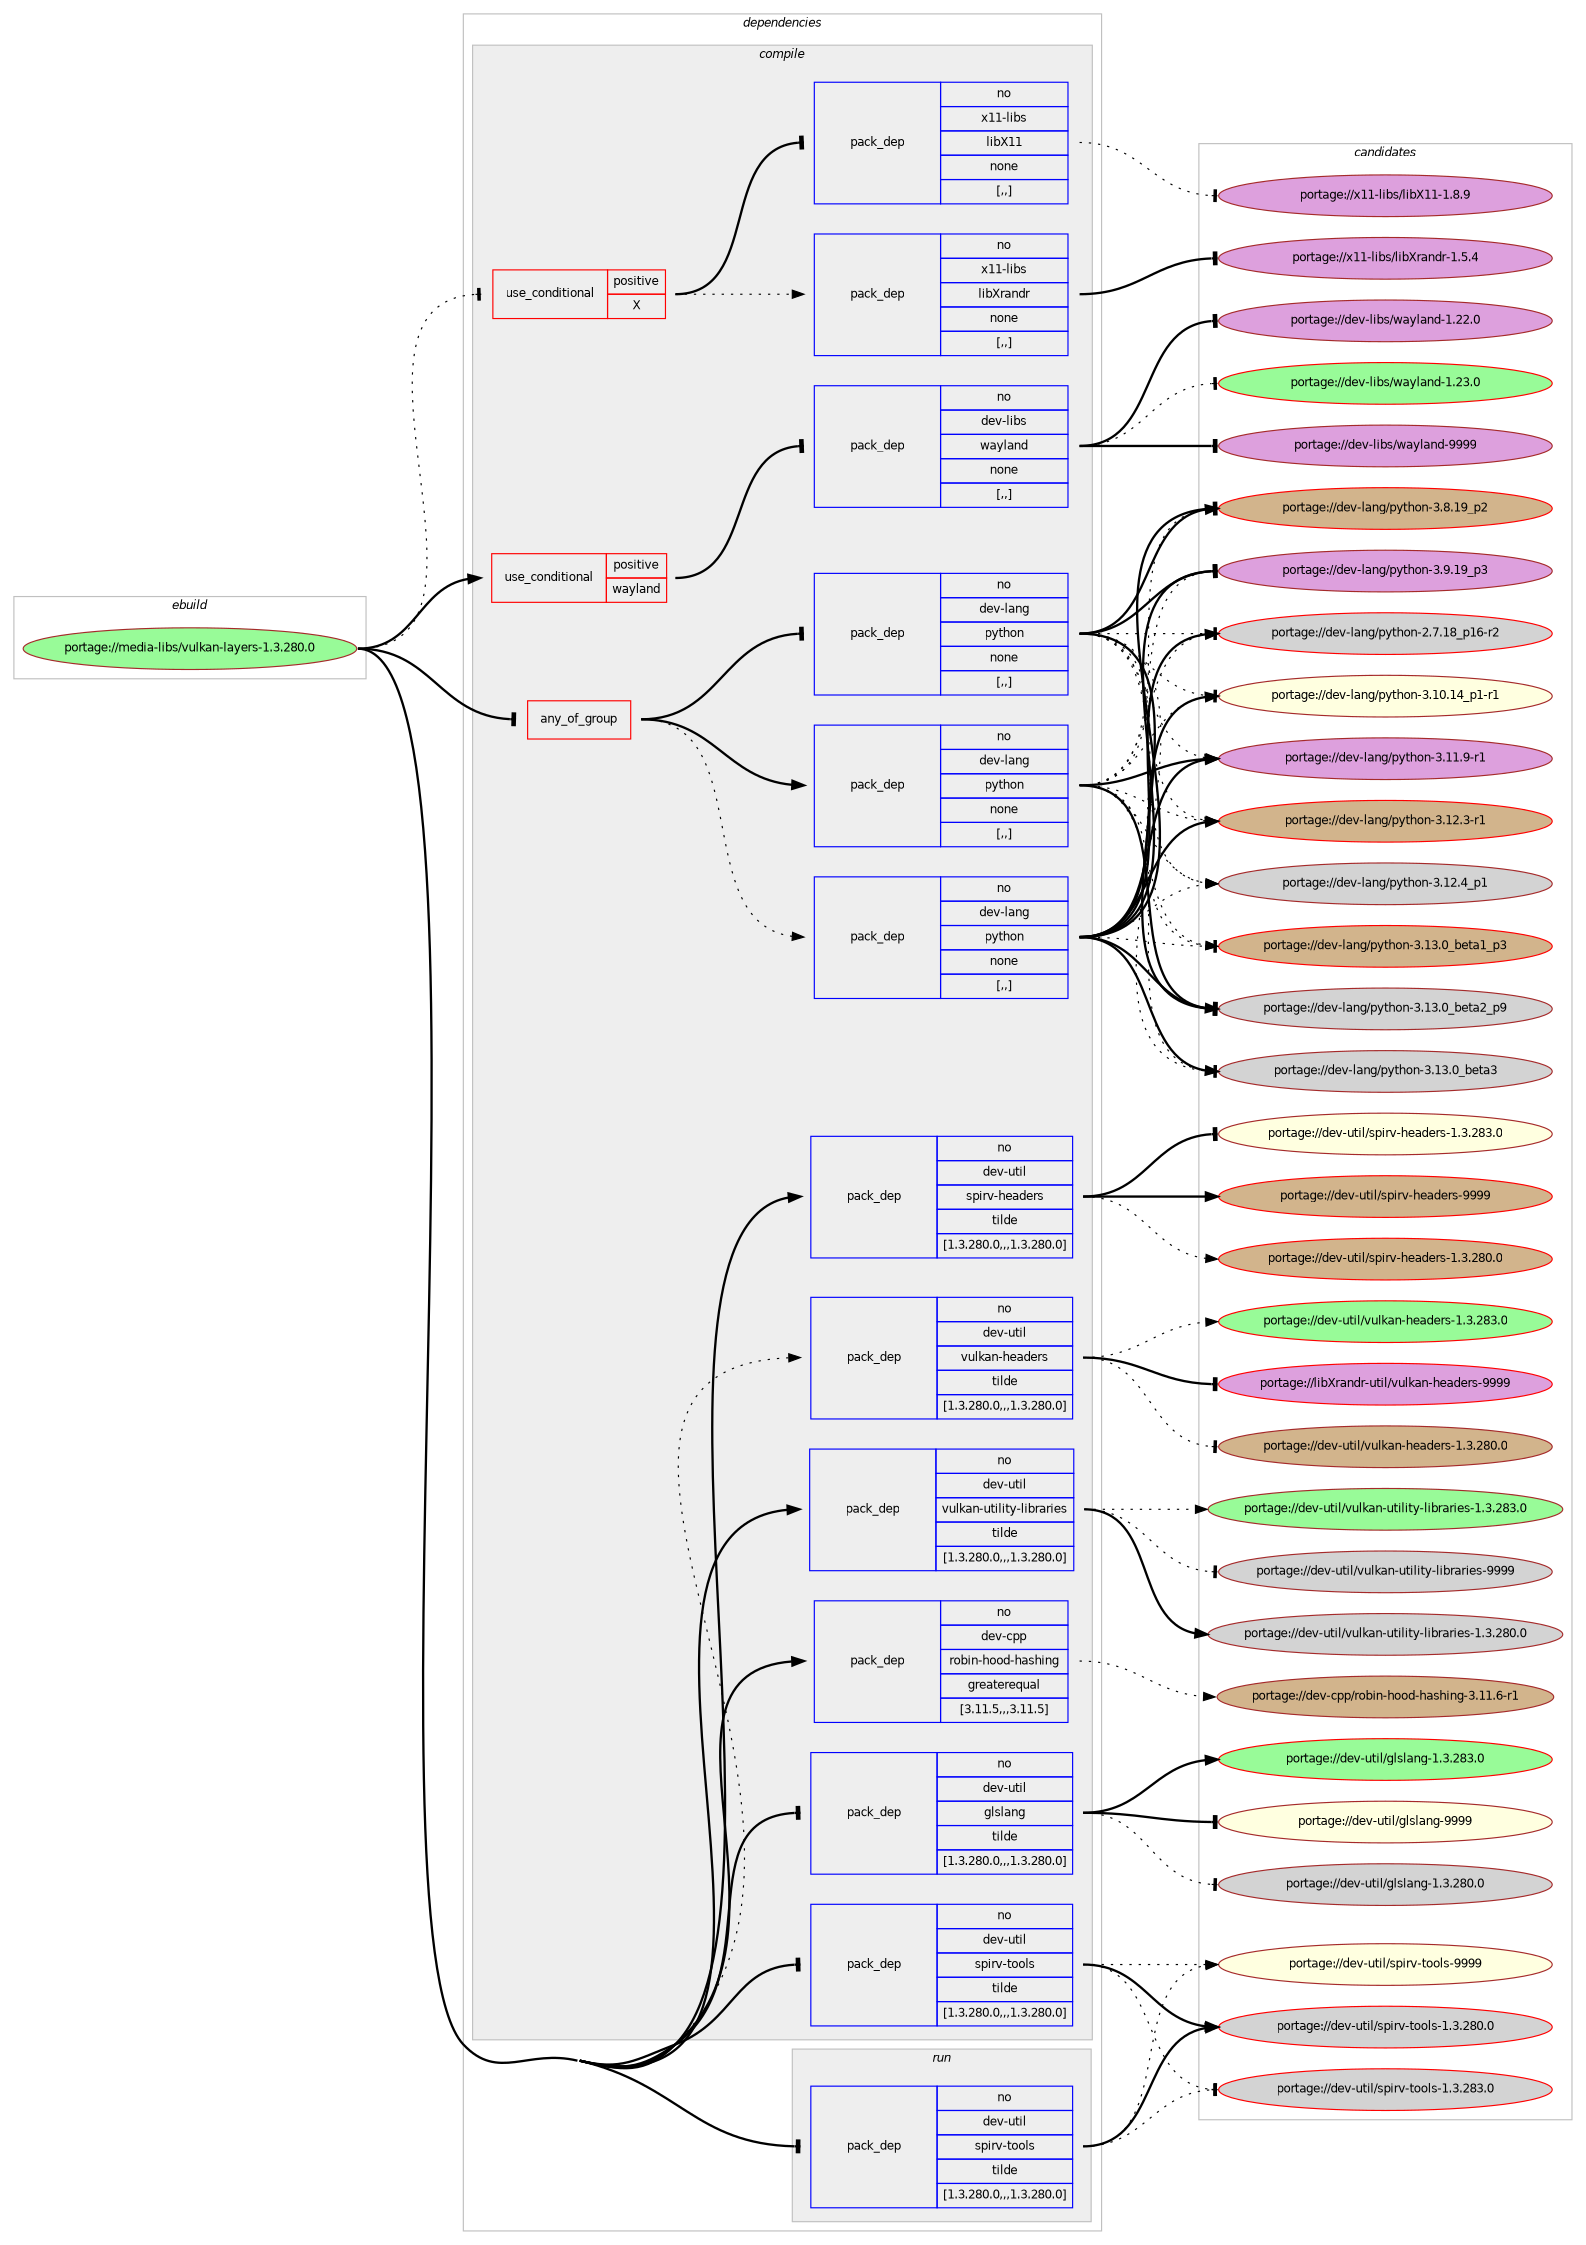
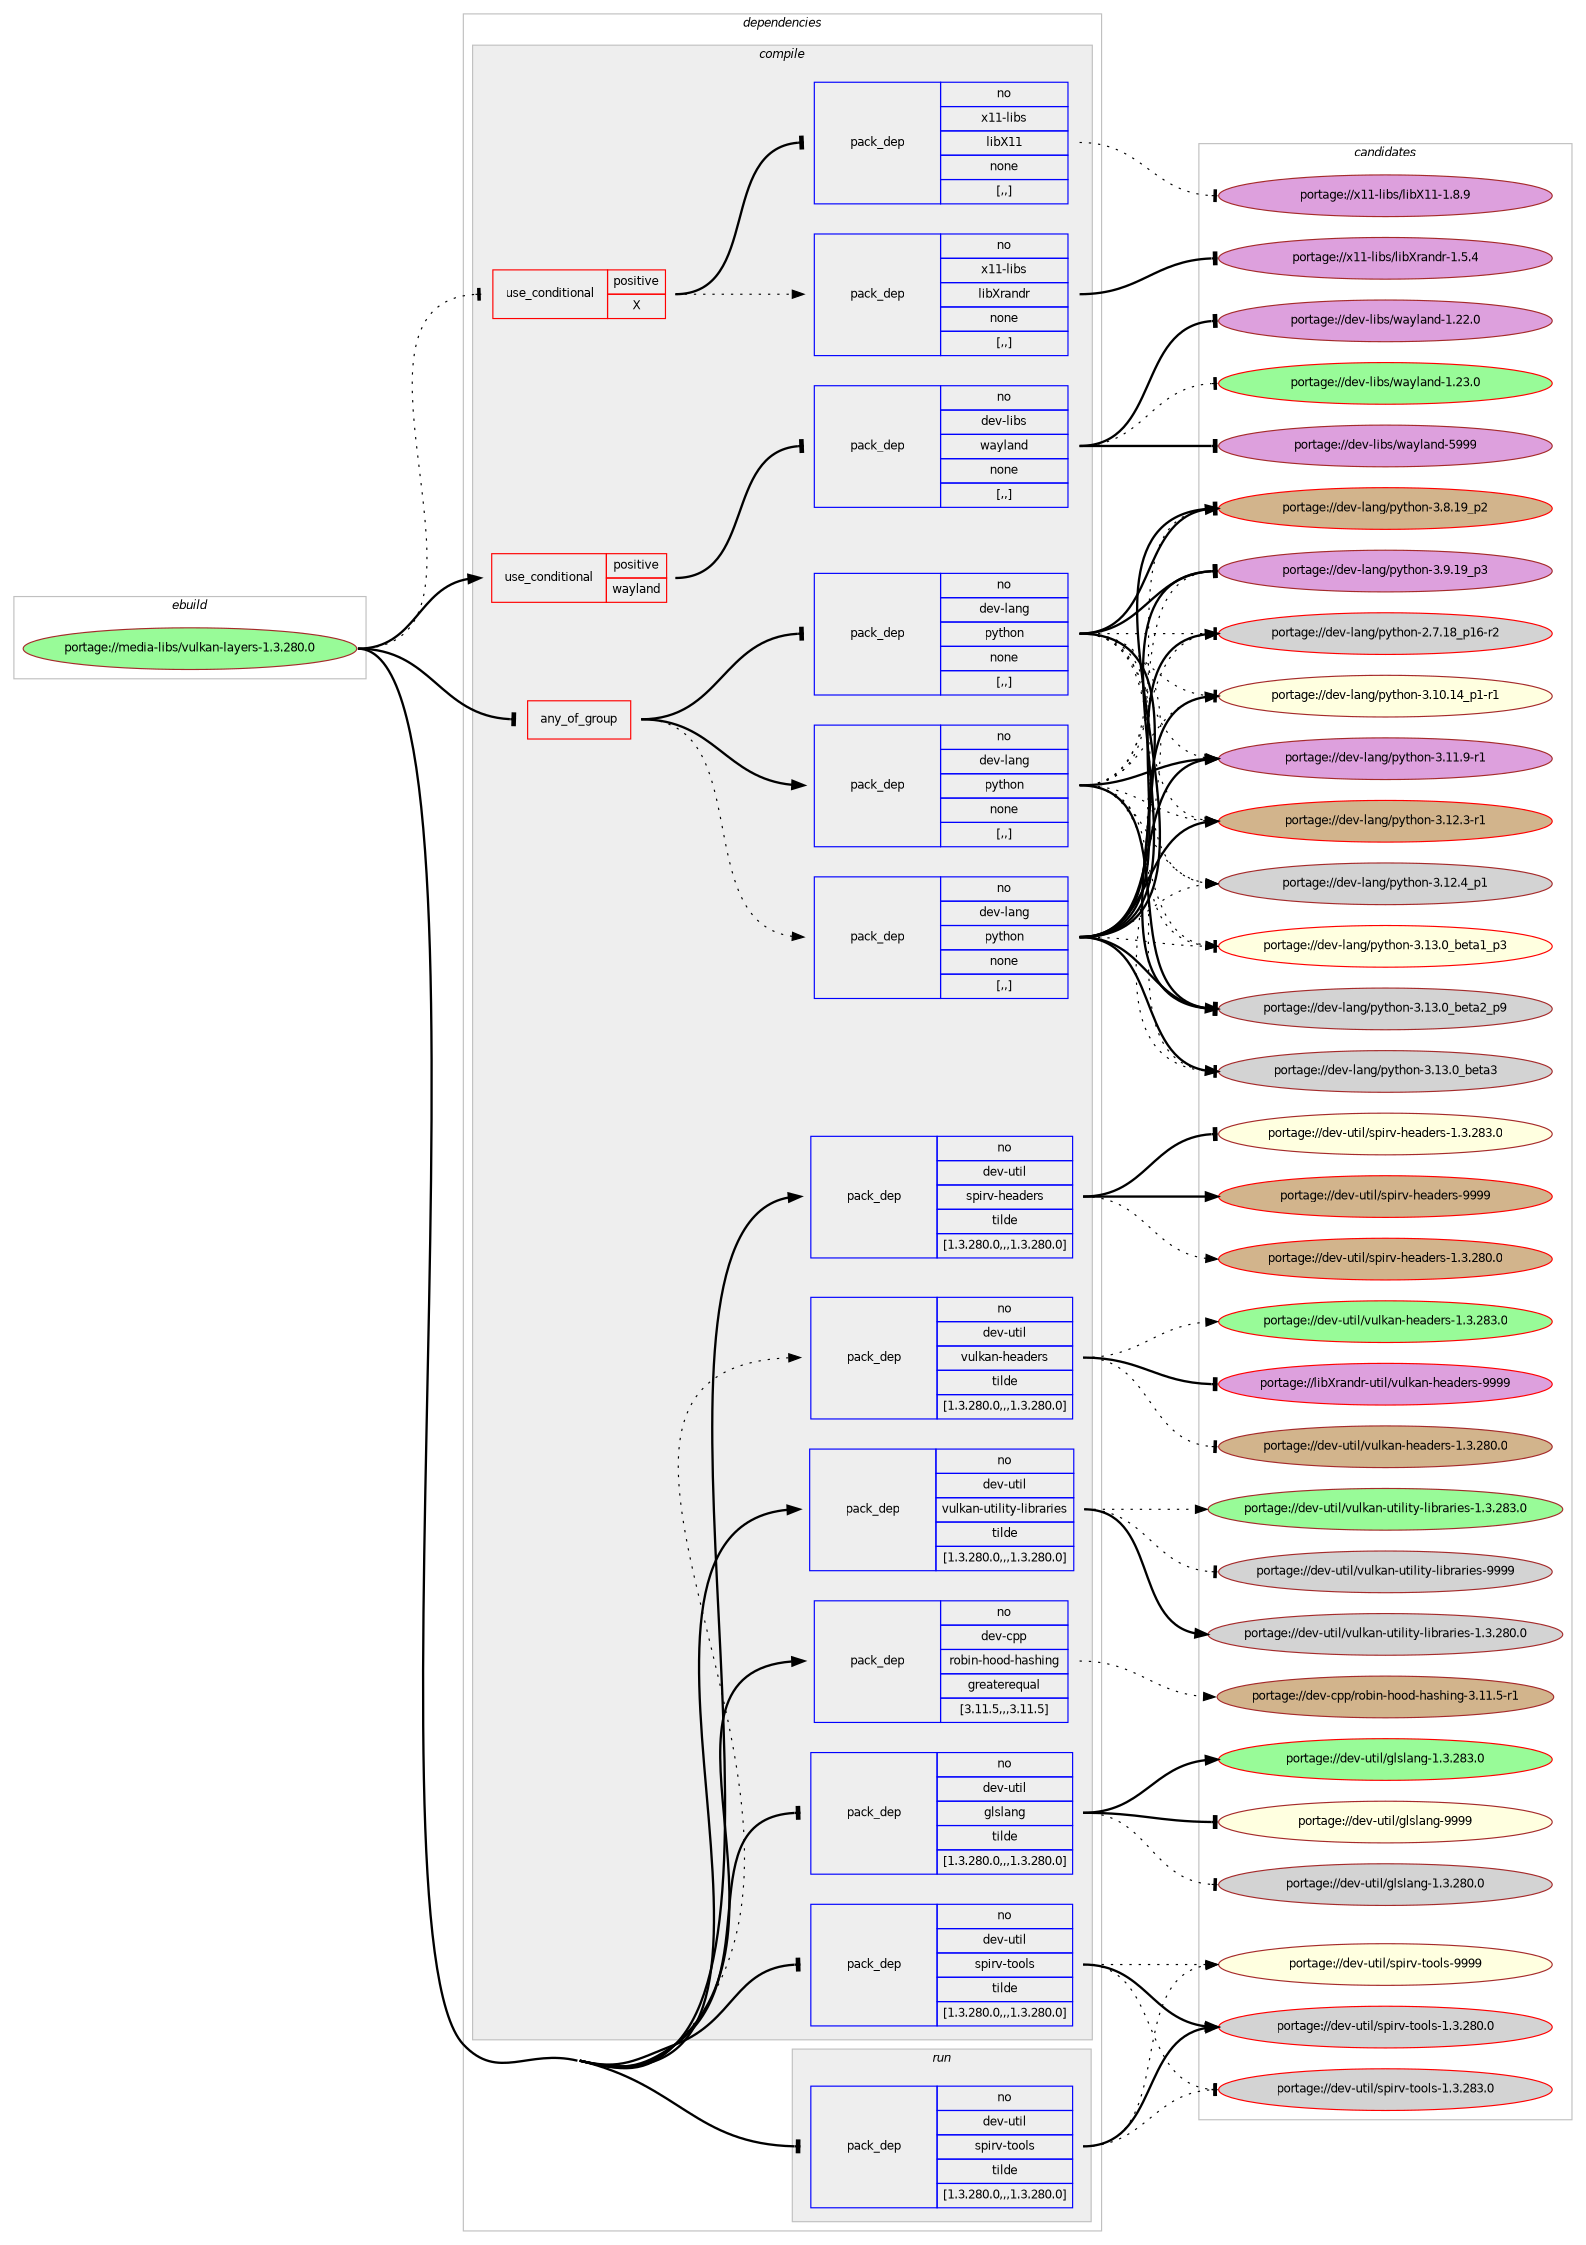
(1385, 446) -> (1385, 446)
(1385, 946) -> (1385, 946)
(1385, 1697) -> (1385, 1697)
